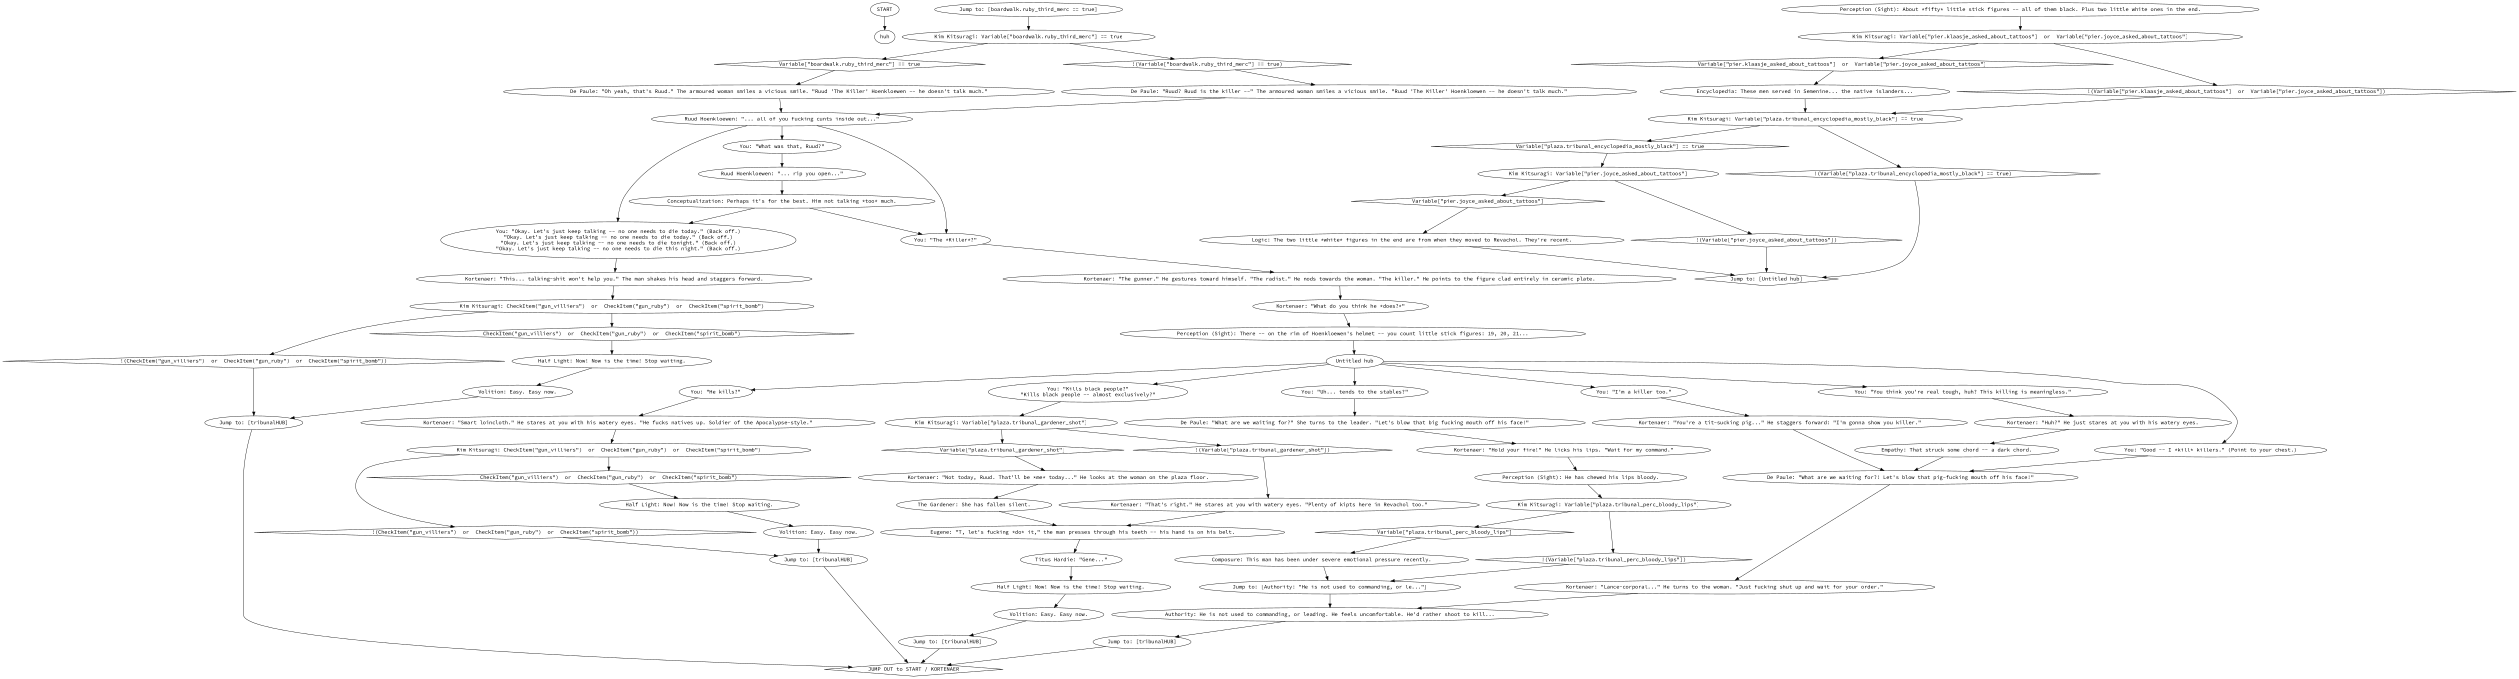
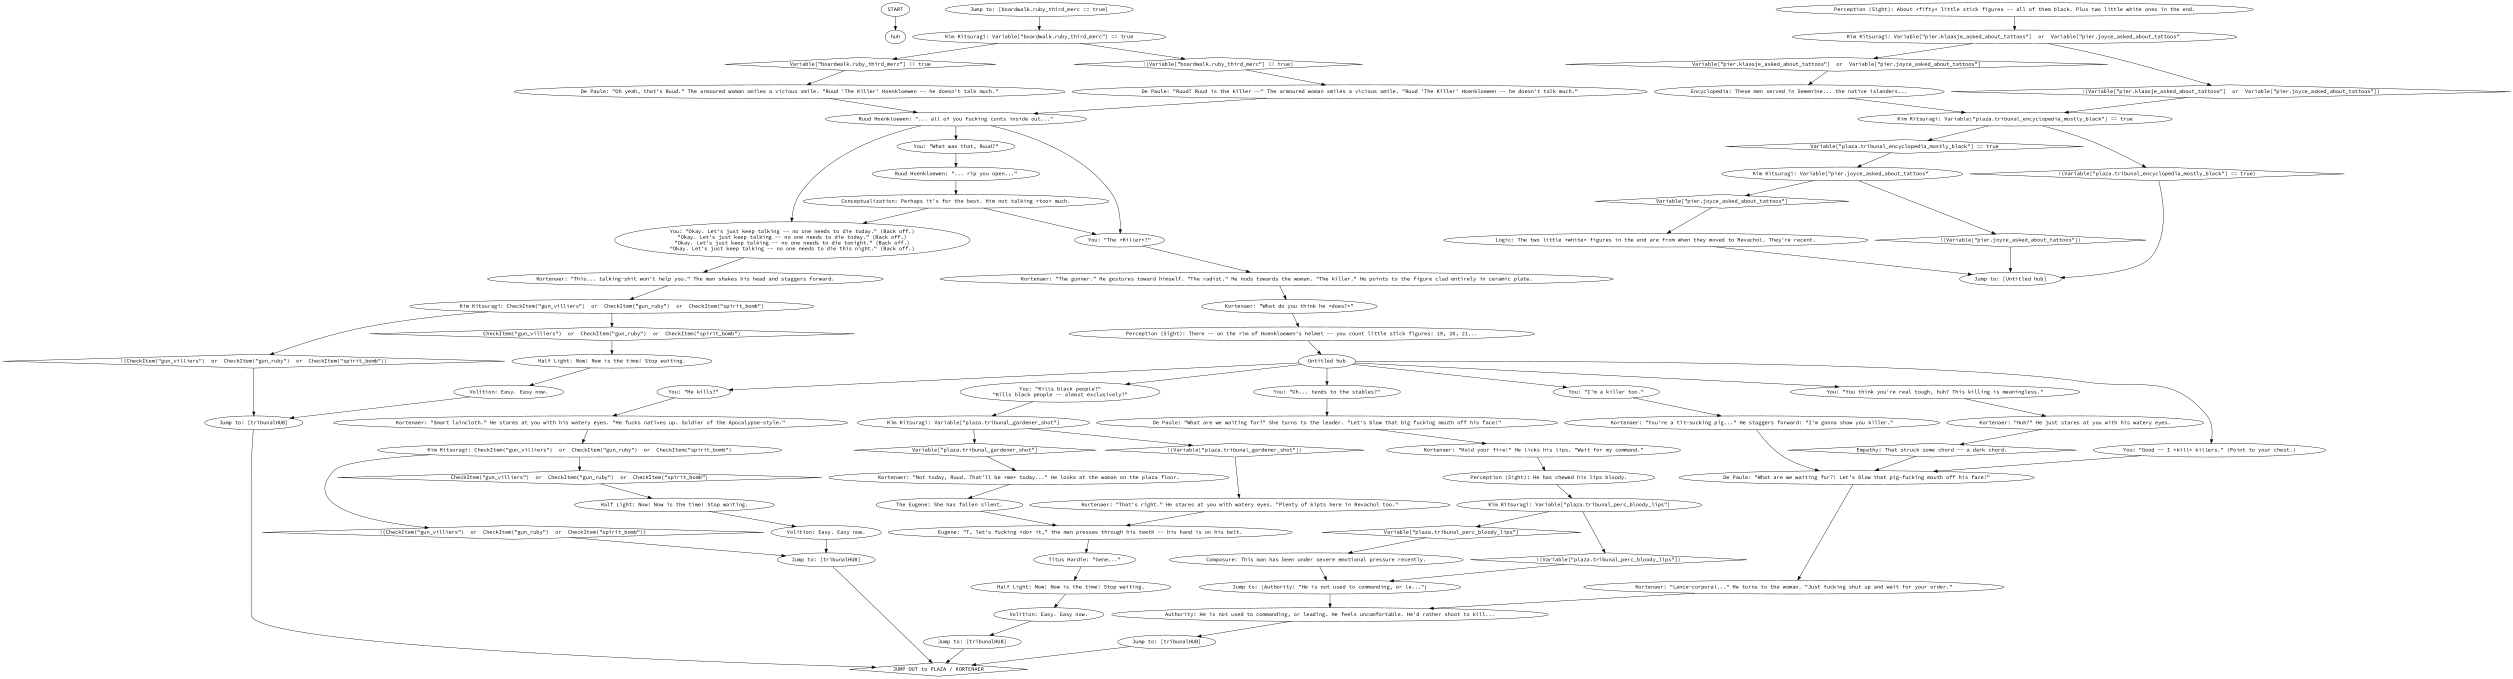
(1767, 279) -> (2010, 279)
(1957, 450) -> (1932, 450)
(974, 505) -> (949, 505)
(914, 669) -> (938, 669)
